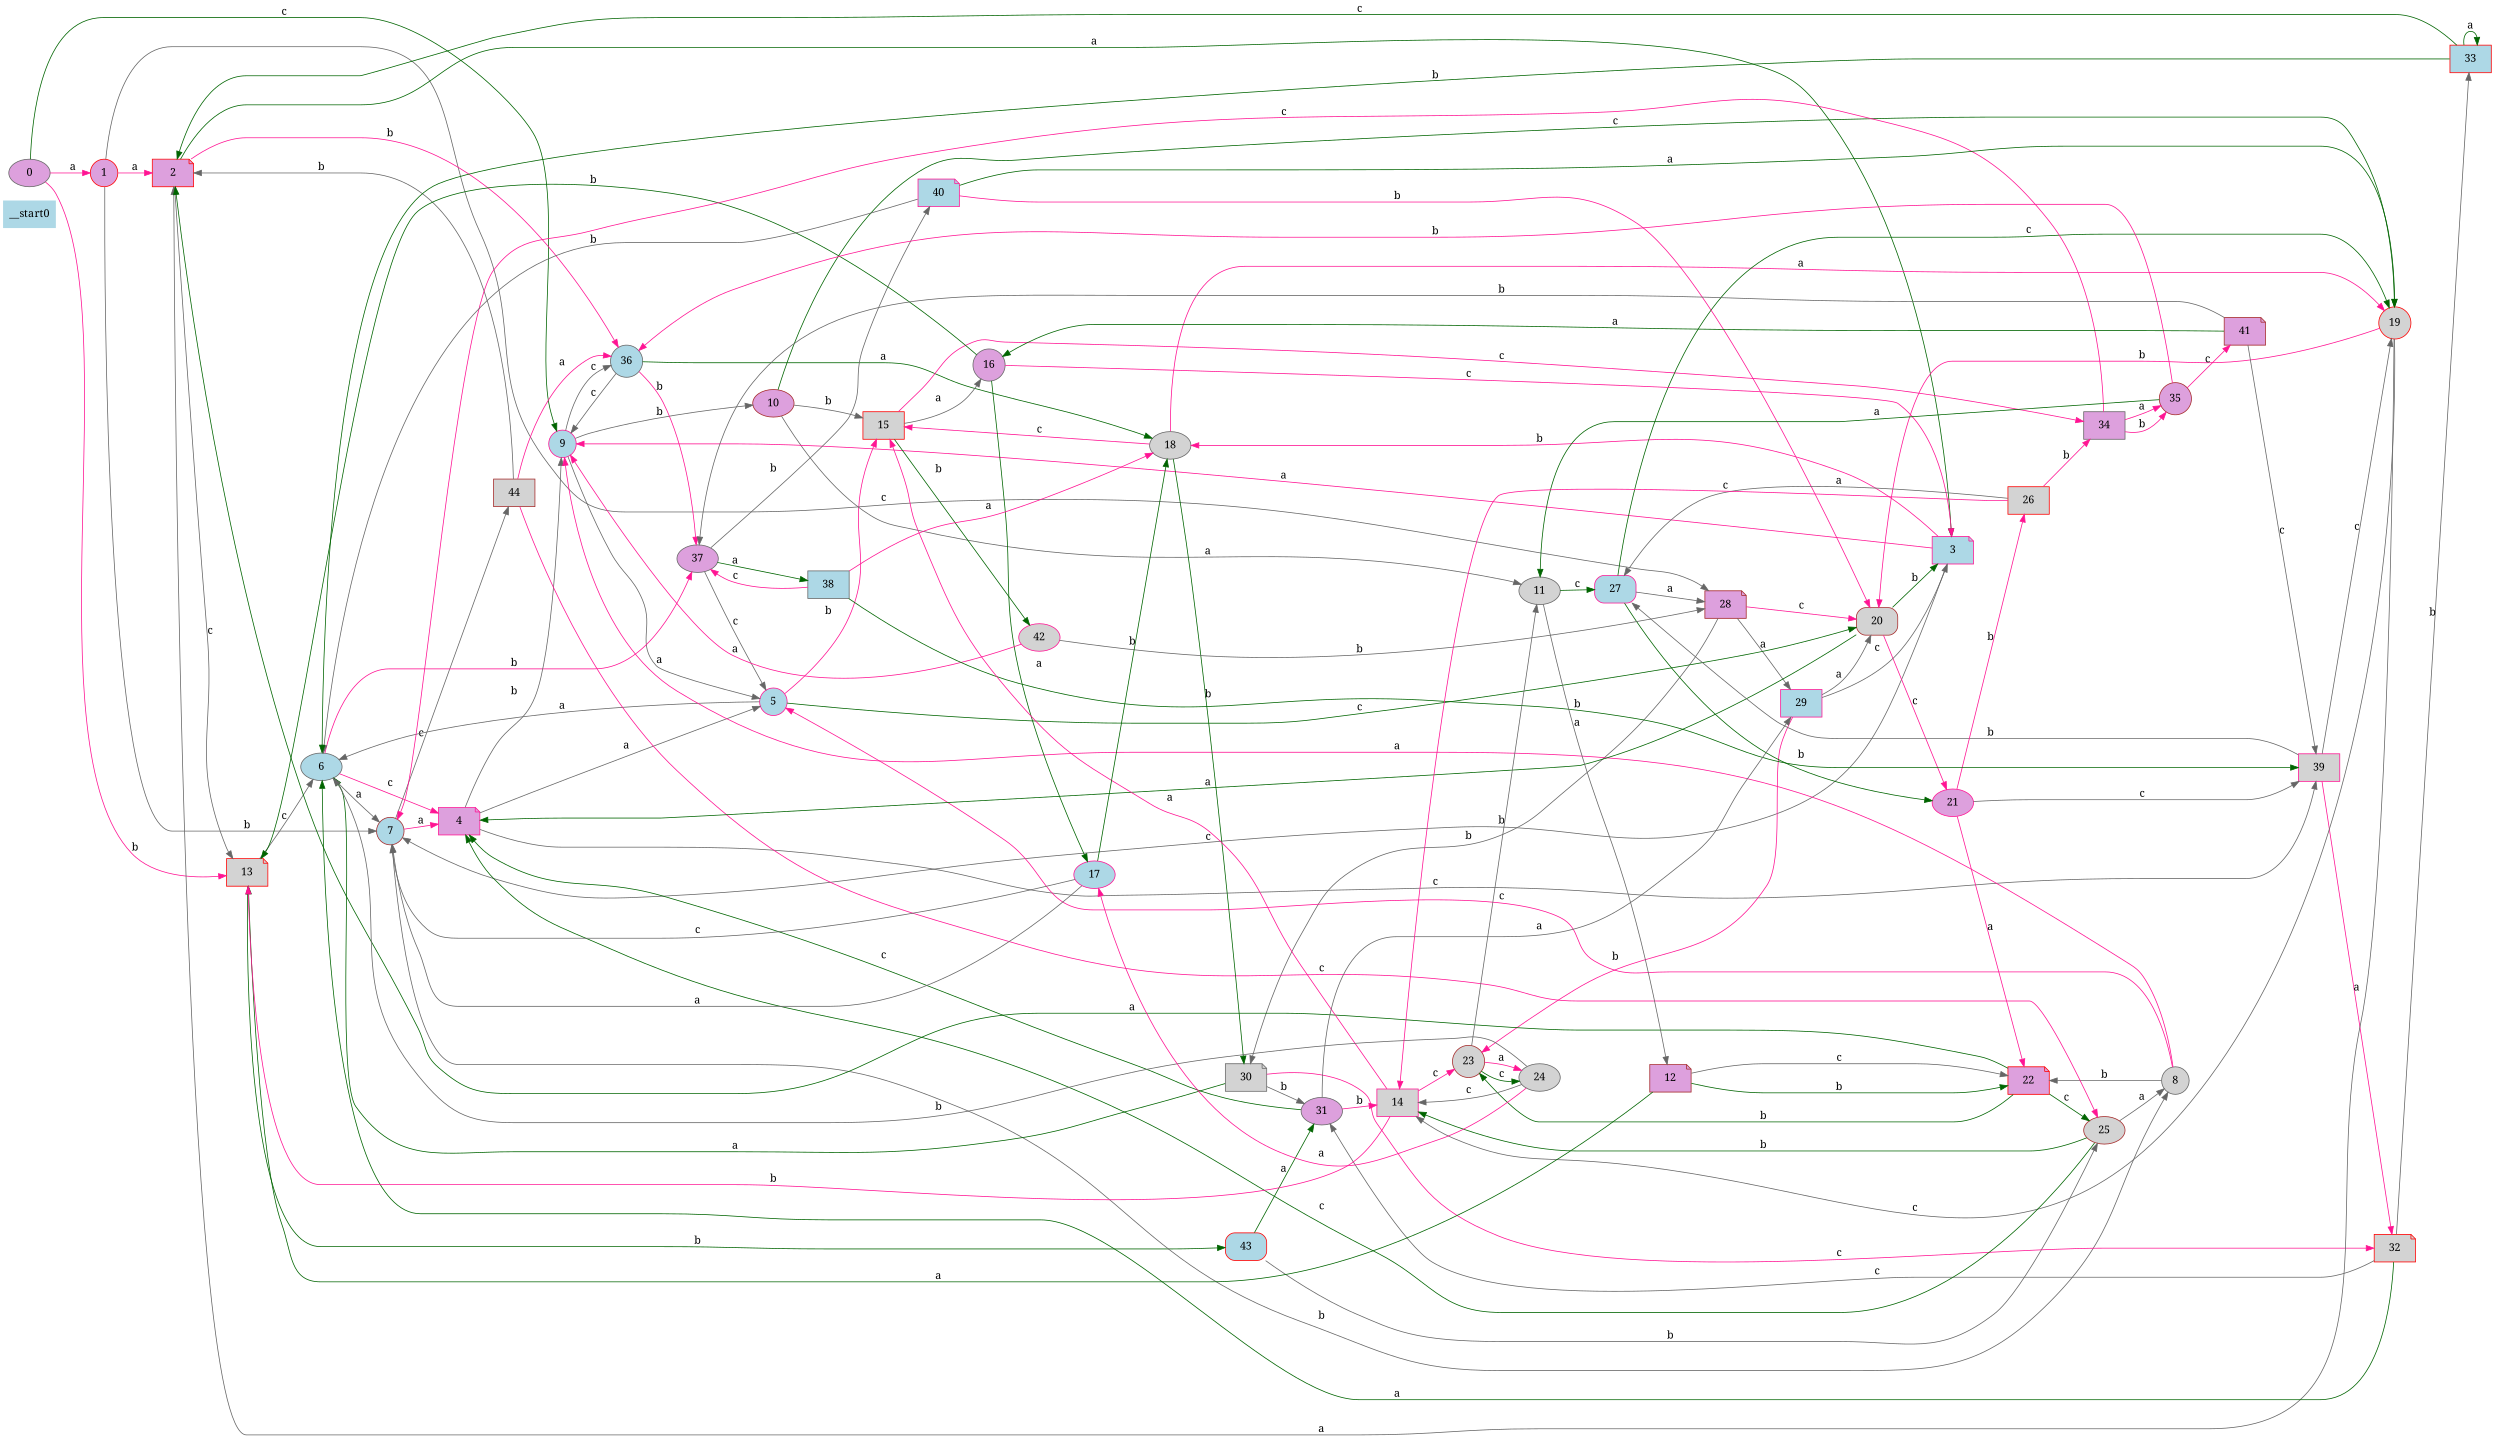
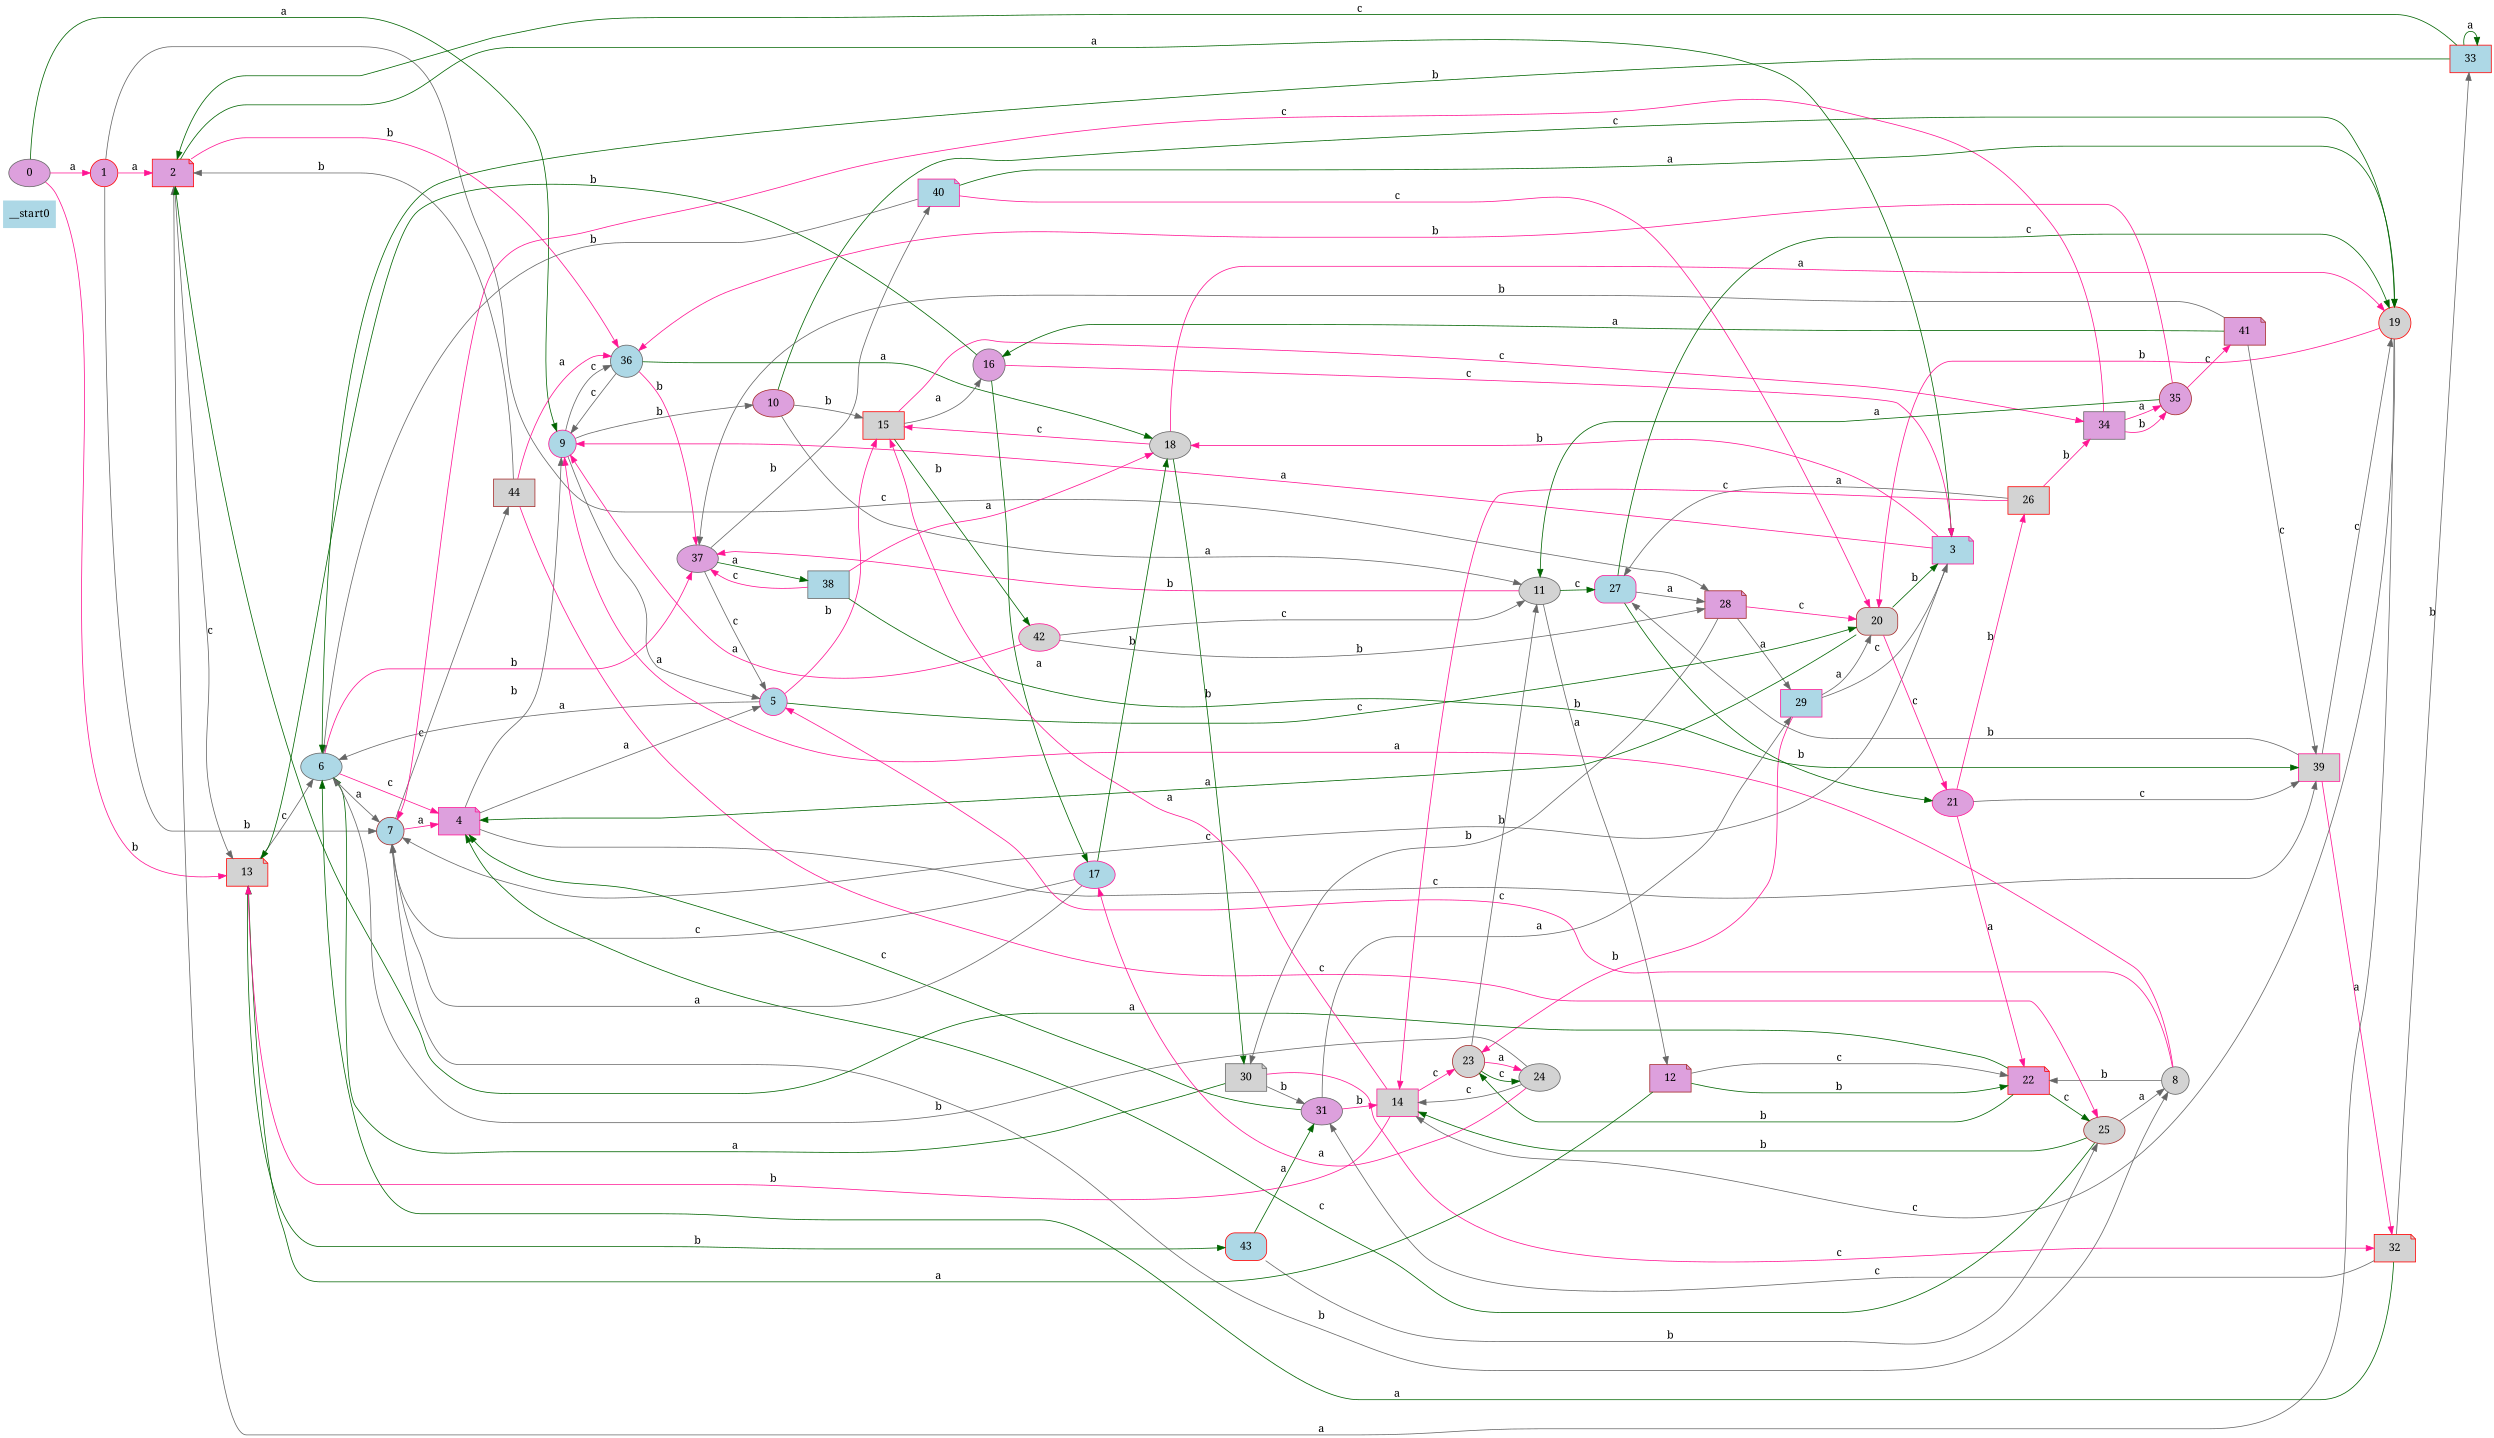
(284, 12) -> (284, 12)
(1398, 196) -> (1398, 196)
none -> (1121, 589)
none -> (1290, 620)
